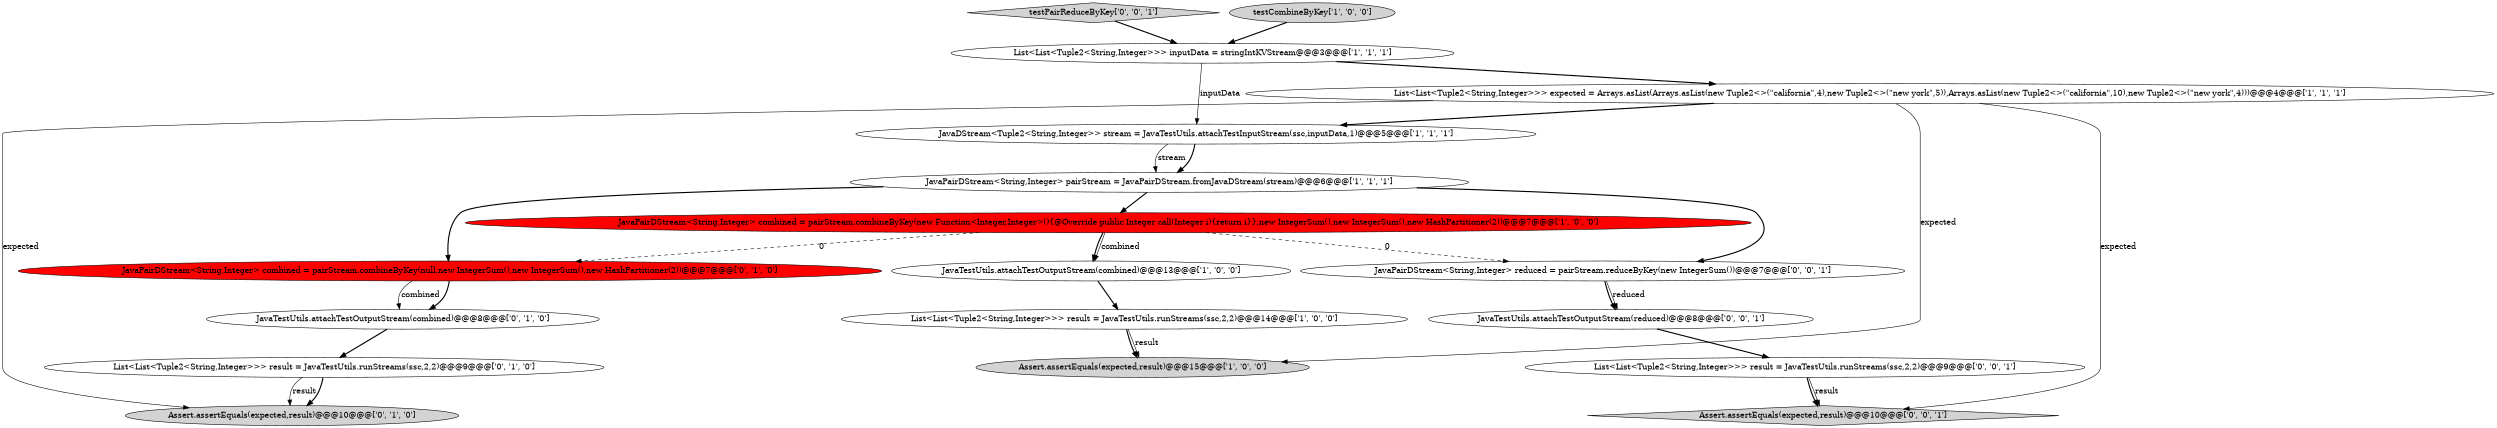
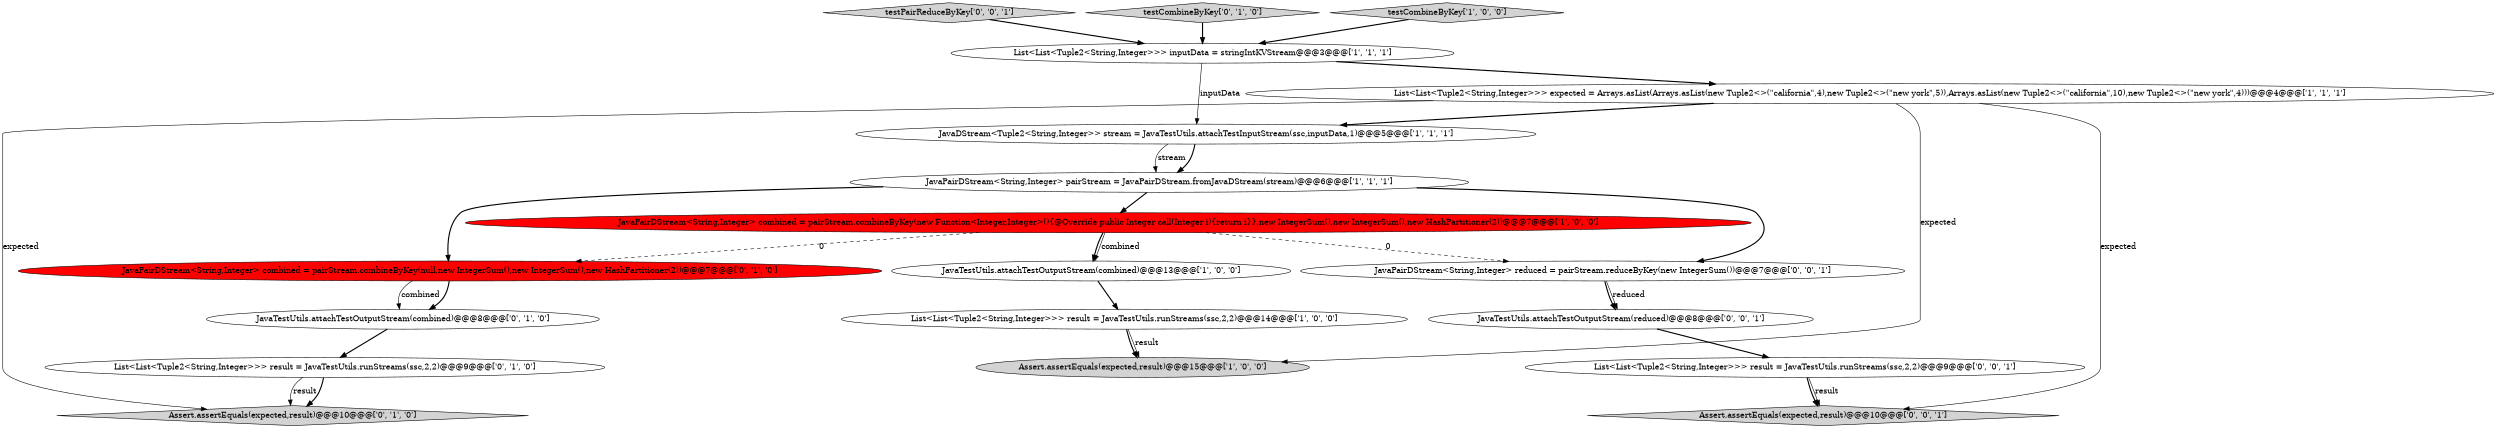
none -> (1203, 13)
(1312, 13) -> (1447, 13)
(292, 416) -> (293, 416)
